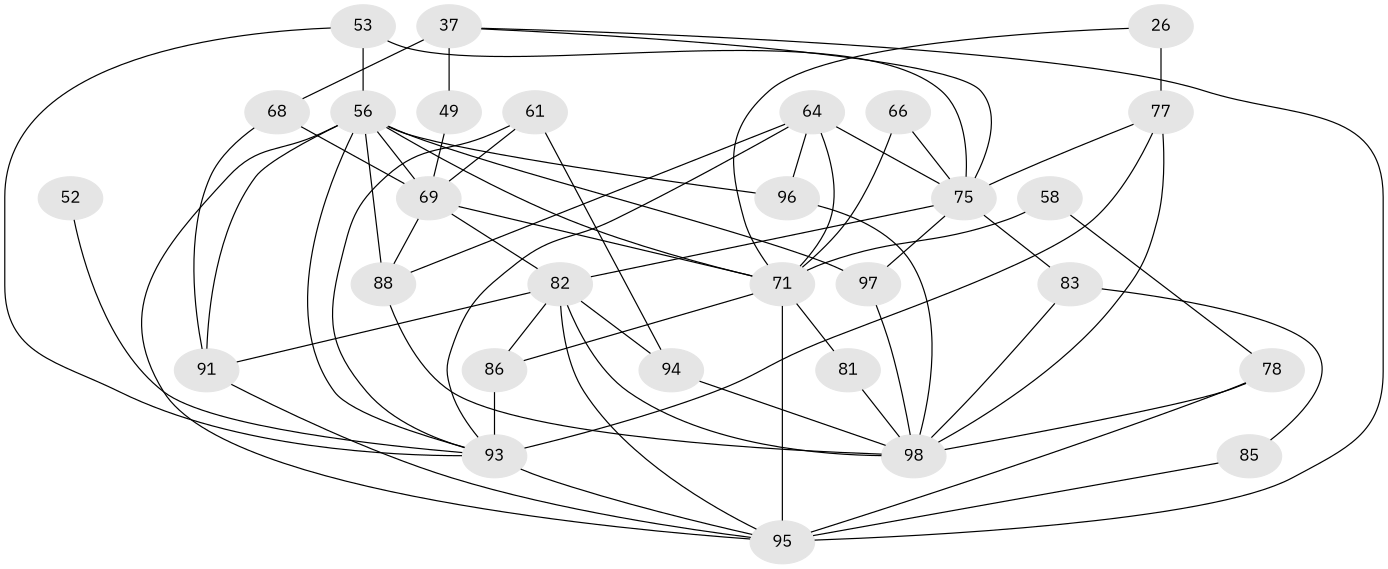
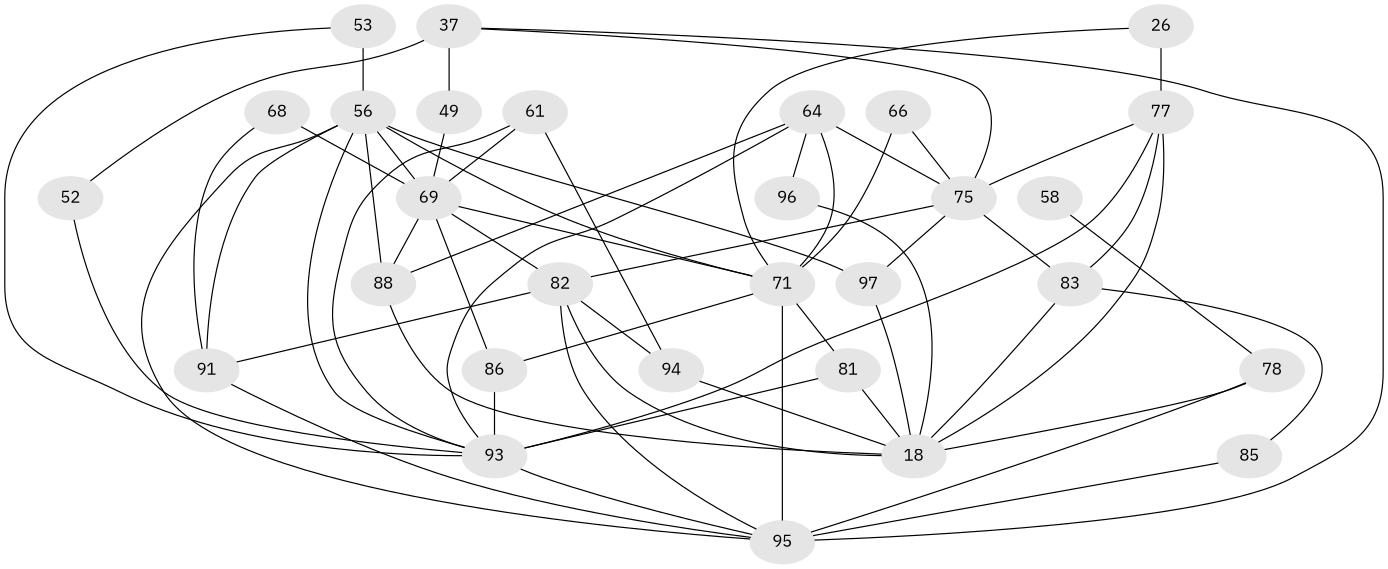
(713, 51) -> none
(372, 65) -> (247, 86)
(580, 168) -> none
none -> (1138, 208)
(933, 239) -> none
(527, 327) -> (462, 284)
none -> (686, 410)
(914, 456) -> (914, 456)
